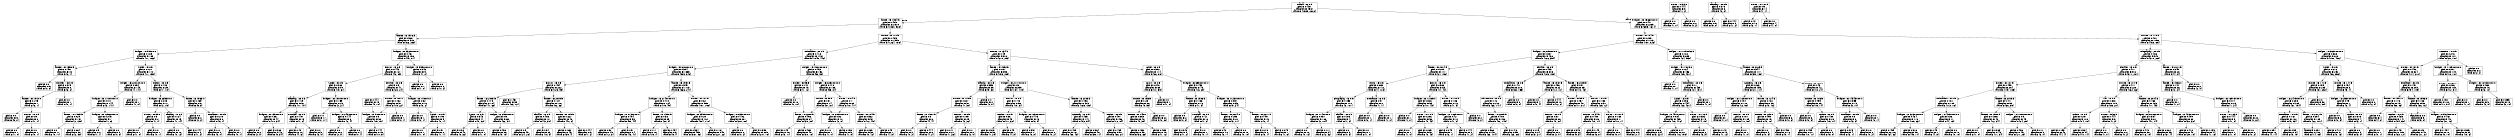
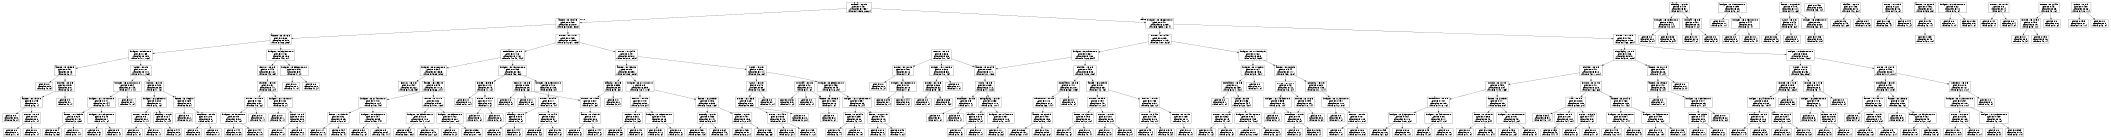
(2430, 62) -> (1922, 78)
(1438, 78) -> (962, 62)
(336, 86) -> none
(1153, 86) -> (756, 86)
(521, 92) -> none
(1564, 94) -> (1091, 109)
(1759, 94) -> none
(803, 101) -> (485, 94)
(554, 102) -> none
(824, 102) -> none
(373, 109) -> (244, 125)
(842, 109) -> (532, 110)
(962, 109) -> (555, 96)
(1198, 109) -> (816, 94)
(1820, 109) -> (1300, 109)
(2418, 118) -> (1897, 118)
(804, 125) -> (1925, 31)
(2080, 125) -> (1559, 110)
(174, 133) -> none
none -> (787, 133)
(1302, 133) -> none
none -> (1357, 133)
(1633, 133) -> none
(2312, 133) -> (1782, 133)
